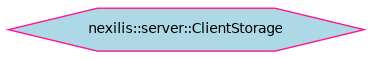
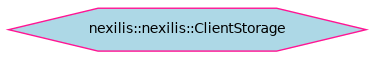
(186, 30) -> (187, 30)
